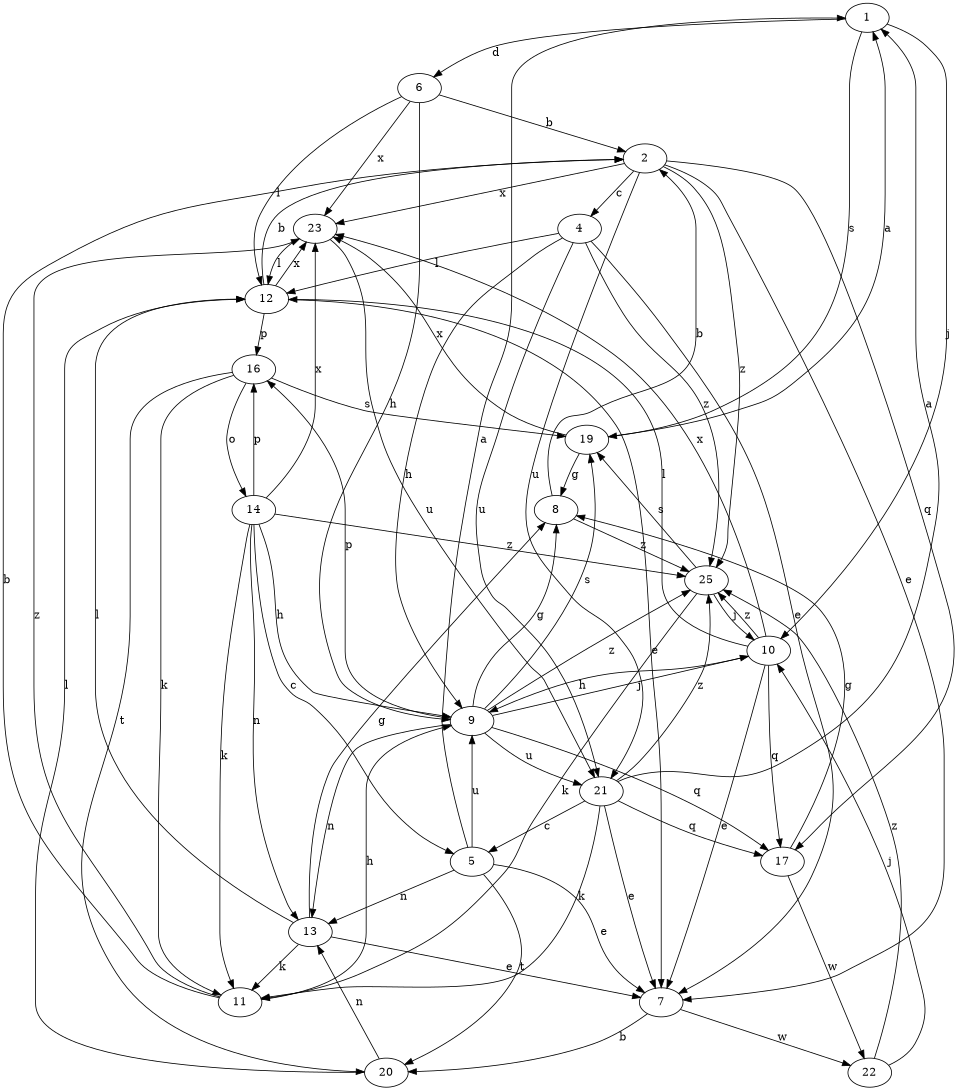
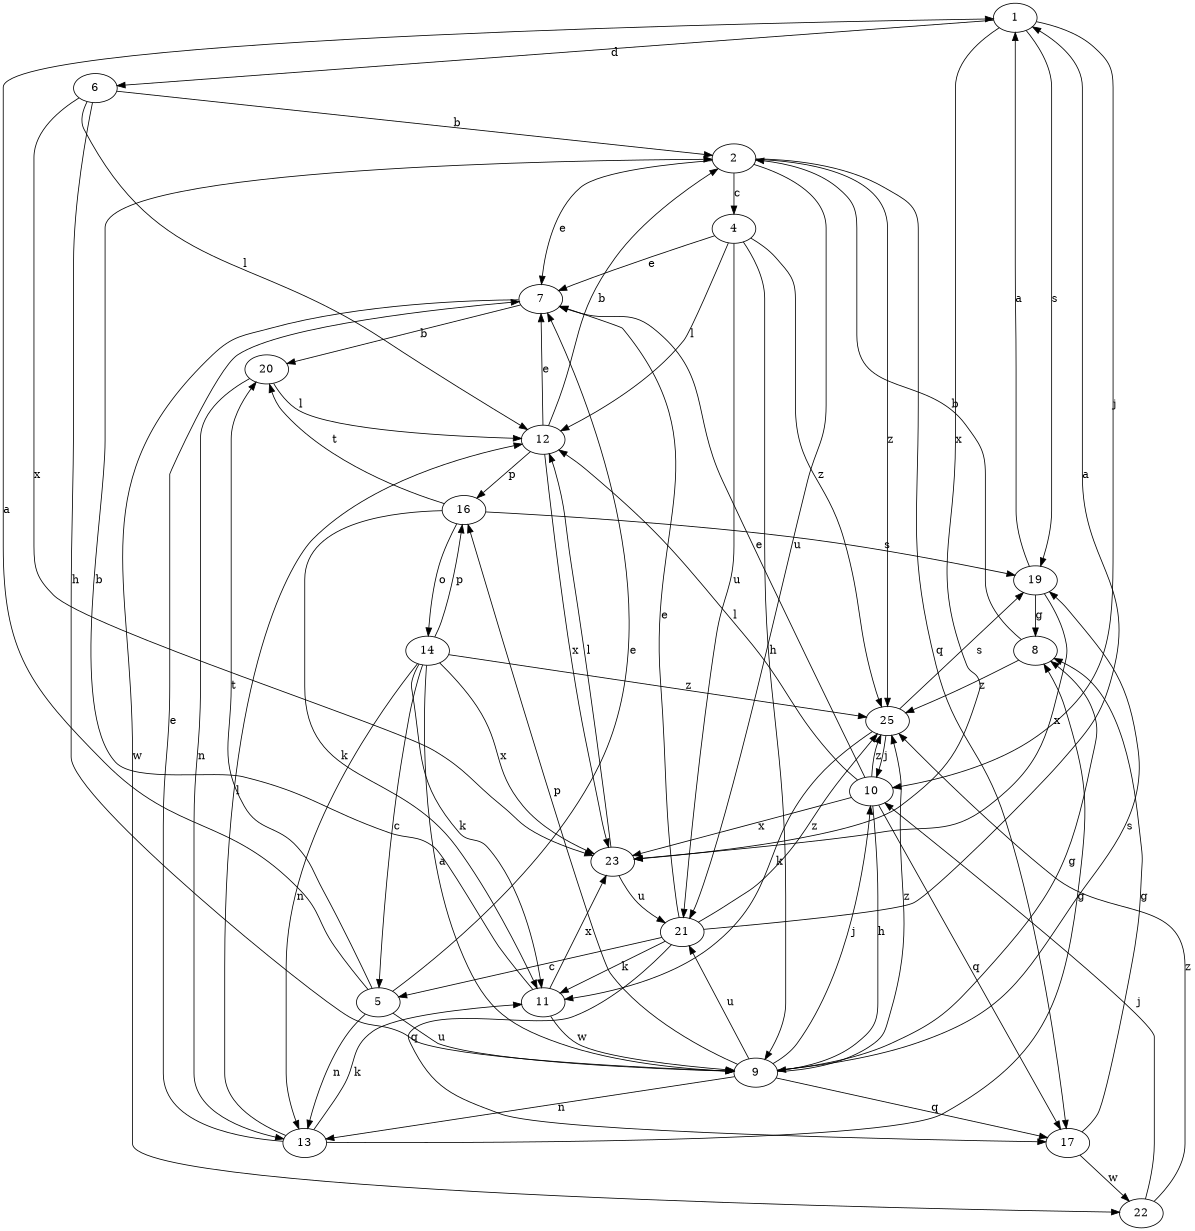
(484, 193) -> (949, 531)
(37, 616) -> (589, 932)
(280, 616) -> (443, 862)
(370, 862) -> (582, 1037)
